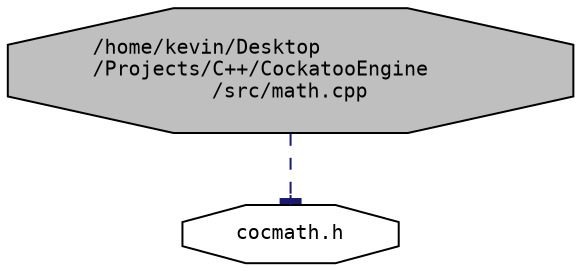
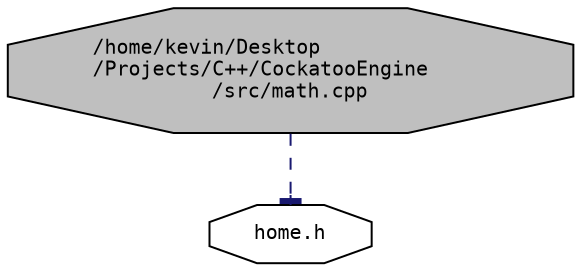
(291, 234) -> (291, 234)
